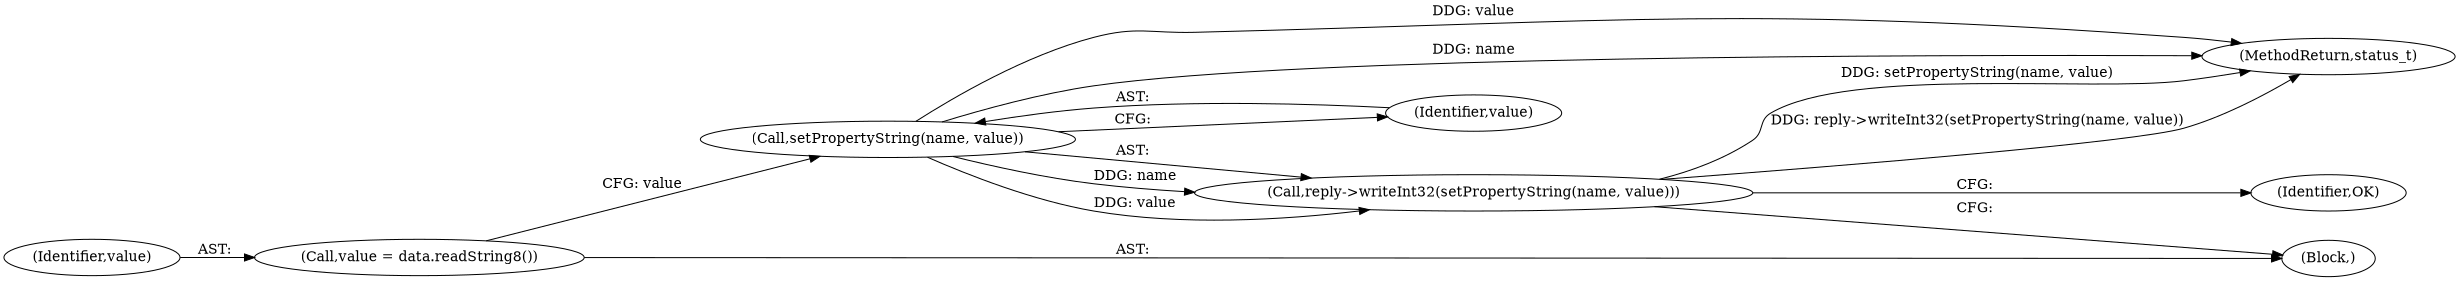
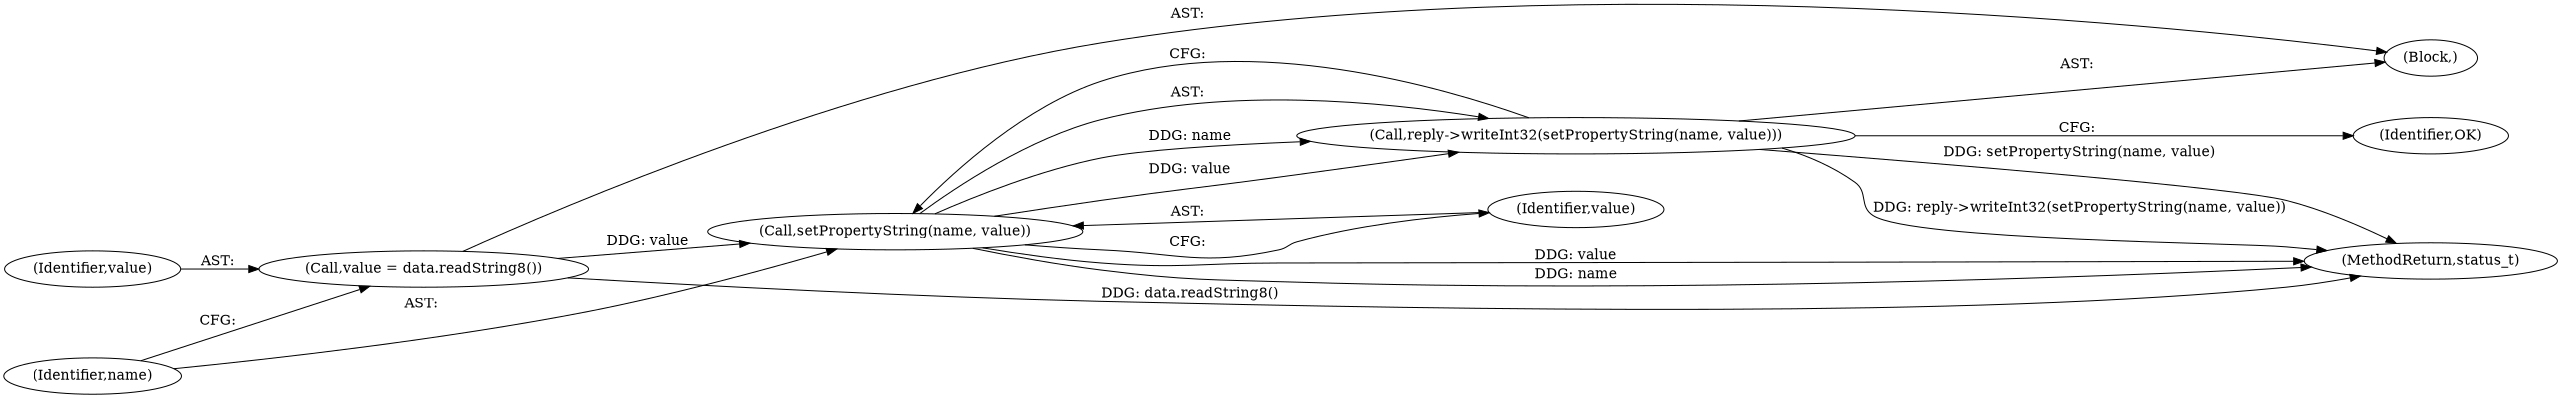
none -> (1207, 63)
(642, 184) -> (648, 241)
(1977, 209) -> (2080, 65)
none -> (1459, 308)
none -> (93, 376)
